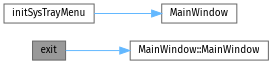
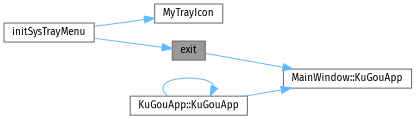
(199, 14) -> (189, 14)
none -> (128, 43)
(199, 51) -> (347, 79)
none -> (189, 106)
